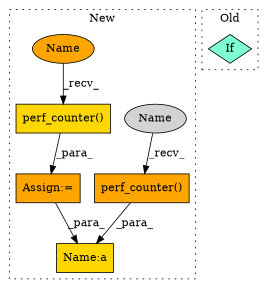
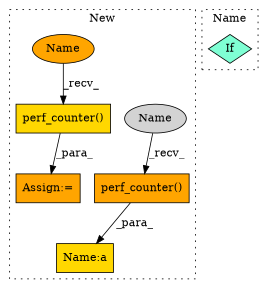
(230, 19) -> (230, 19)
(65, 220) -> none
